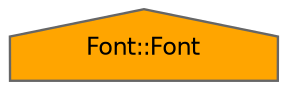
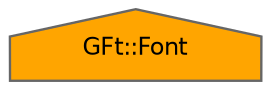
(144, 49) -> (136, 49)
